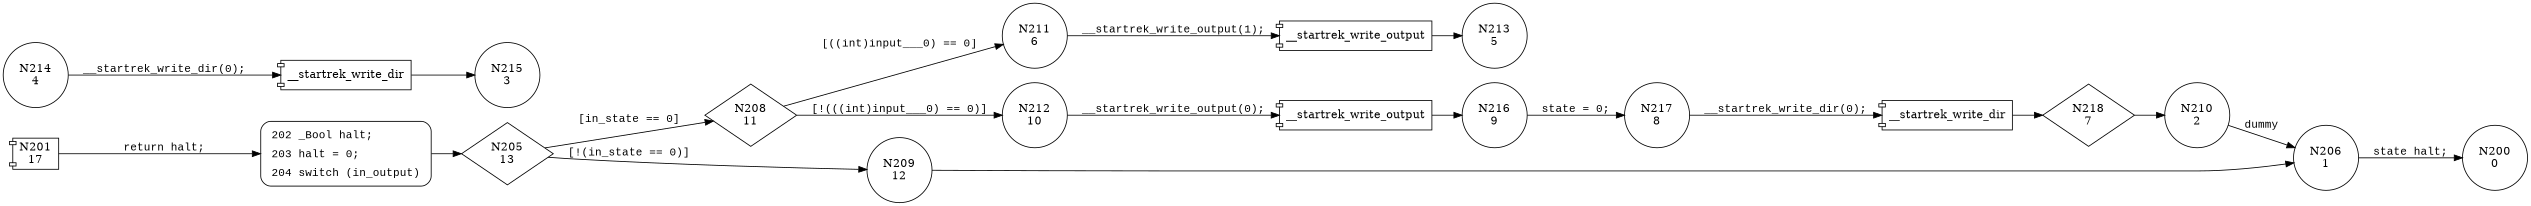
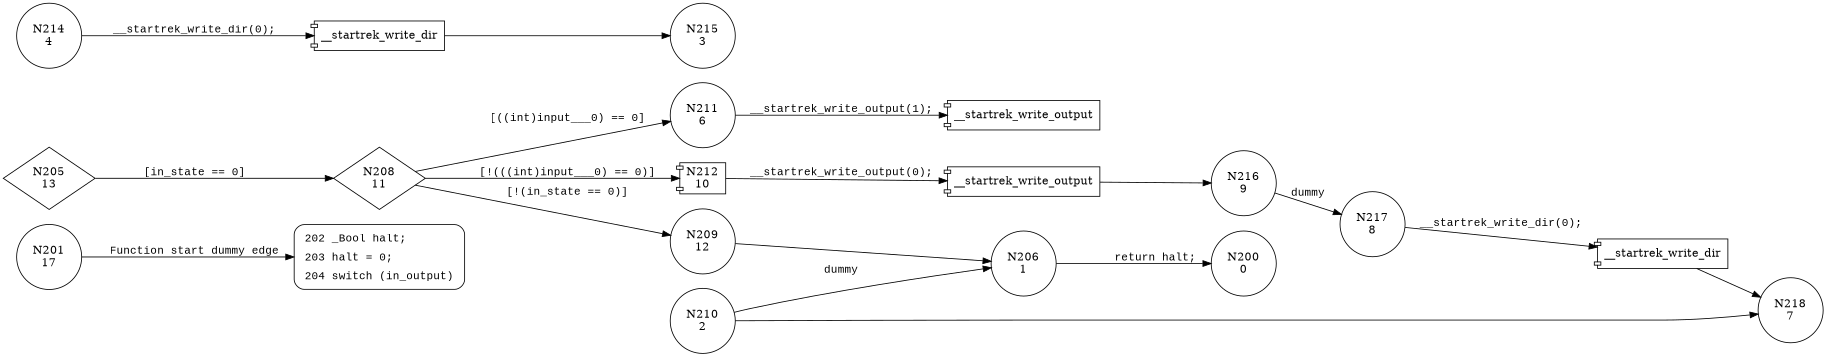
(1495, 36) -> none
(1576, 109) -> (1308, 193)
(1035, 115) -> (703, 178)
(2089, 115) -> (1791, 310)
(2145, 115) -> (1243, 320)
(164, 148) -> (195, 251)
(2411, 152) -> (1156, 257)
(36, 154) -> (49, 257)
(442, 154) -> none
(703, 165) -> (539, 209)
